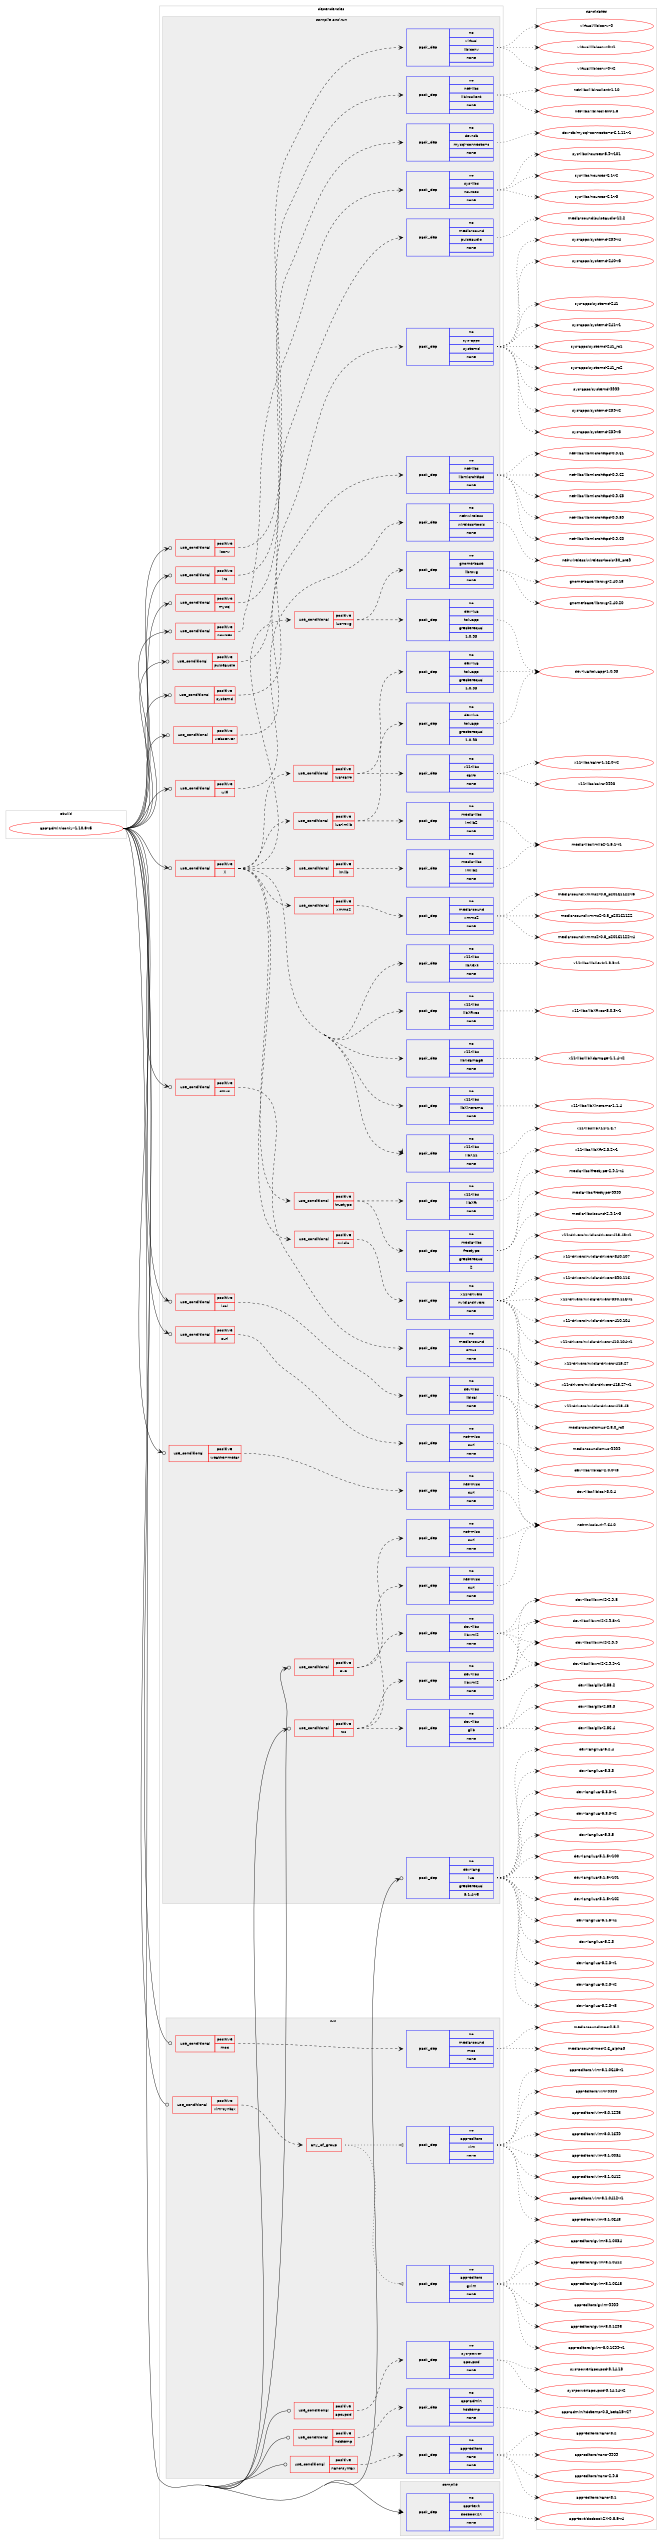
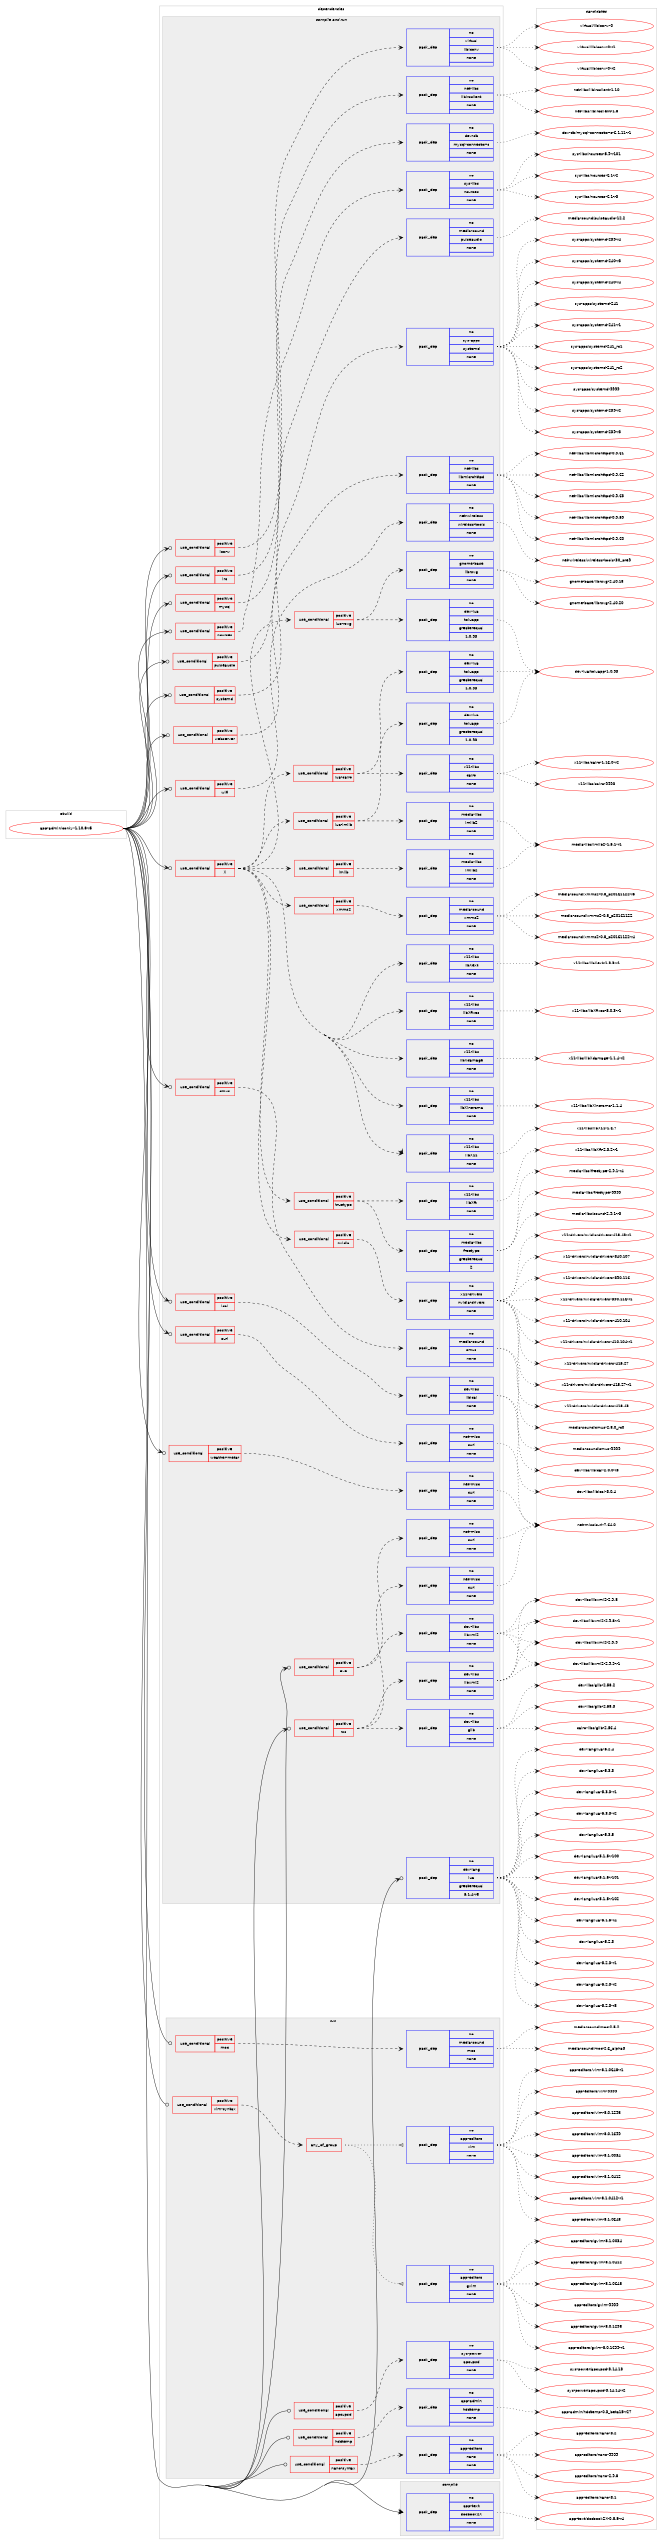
none -> (597, 283)
(597, 1728) -> (597, 1728)
